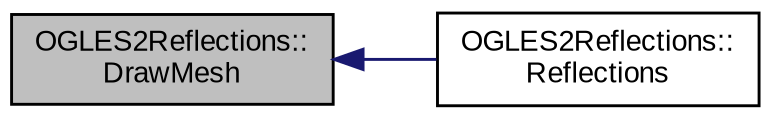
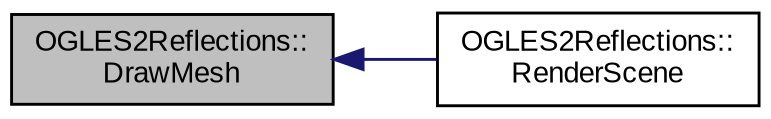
(598, 59) -> (598, 59)
